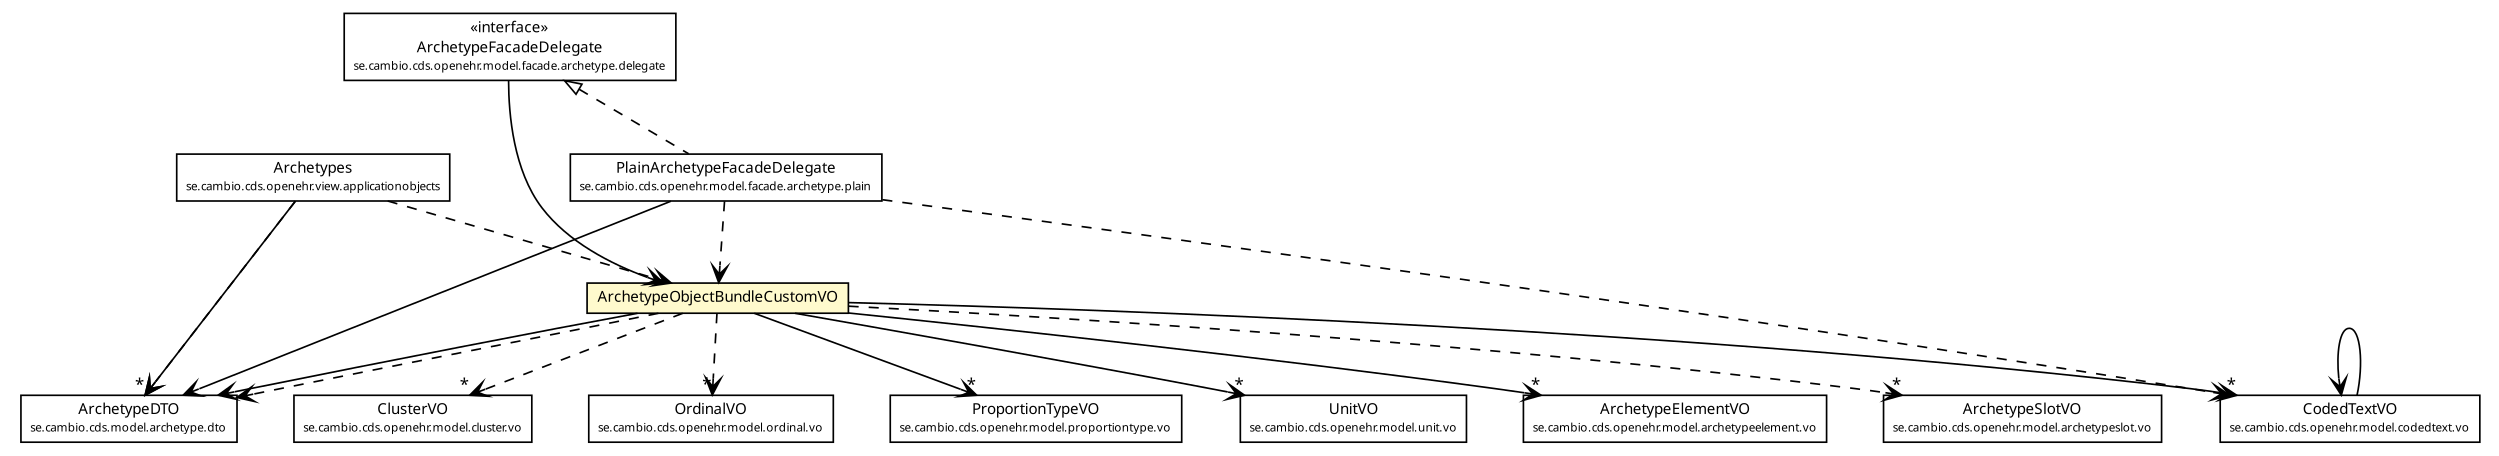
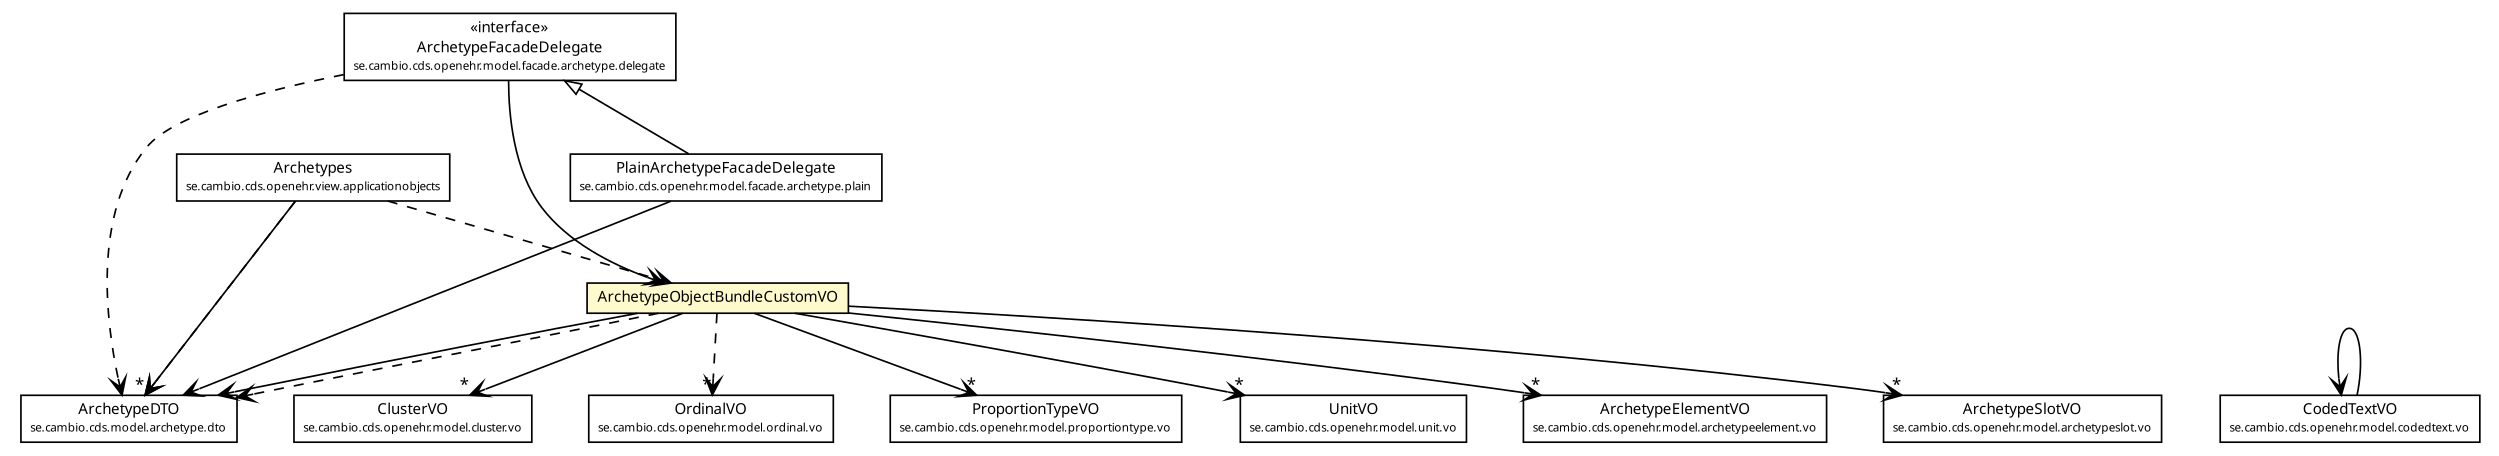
(634, 122) -> (634, 122)
none -> (139, 159)
(722, 233) -> none
(1548, 292) -> none
(1535, 332) -> none
(1368, 341) -> (1368, 341)
(584, 351) -> (584, 351)
